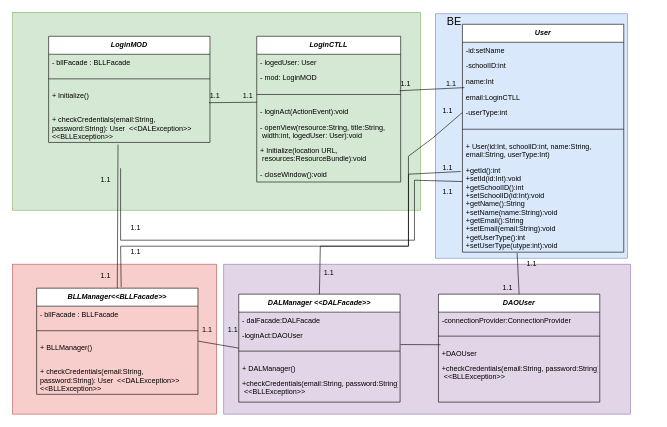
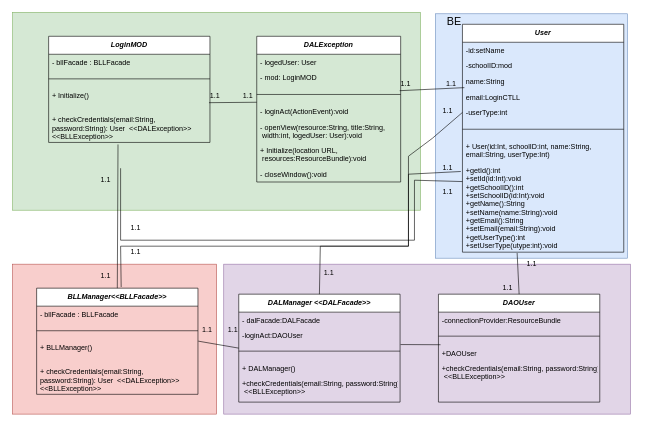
(328, 44) -> (328, 44)
(489, 66) -> (490, 66)
(481, 82) -> (486, 82)
(514, 320) -> (506, 320)
